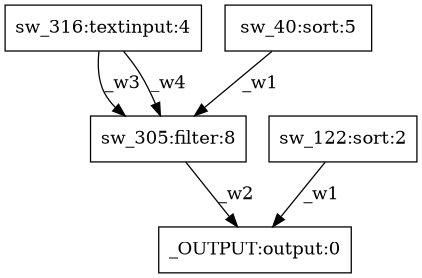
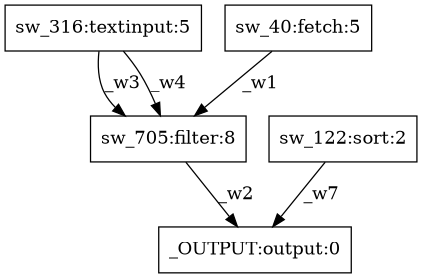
(103, 28) -> (103, 28)
(298, 28) -> (298, 28)
(168, 139) -> (168, 139)
(321, 194) -> (321, 194)
